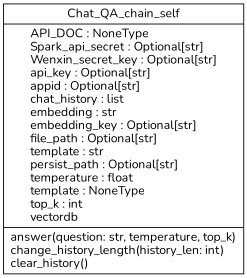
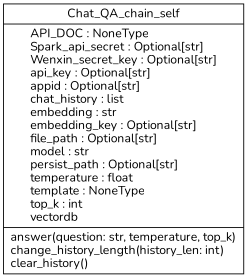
(67, 152) -> (60, 152)
